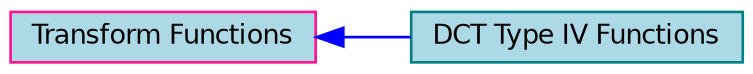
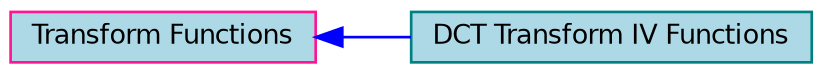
(577, 37) -> (611, 37)
